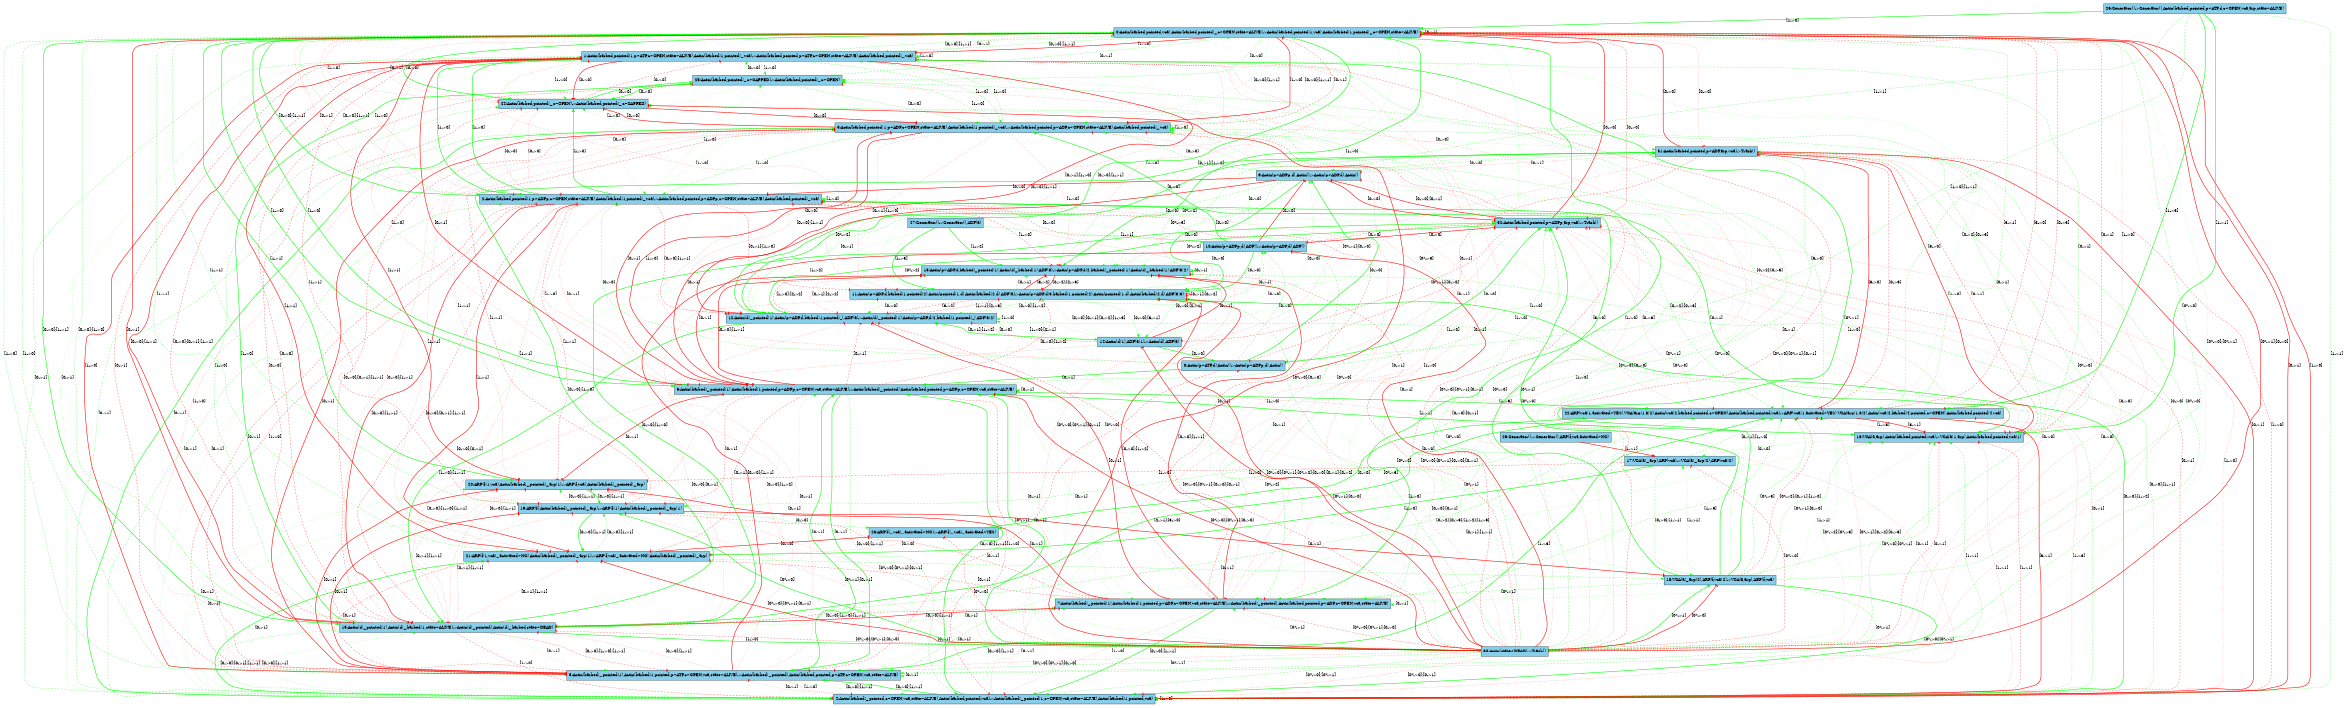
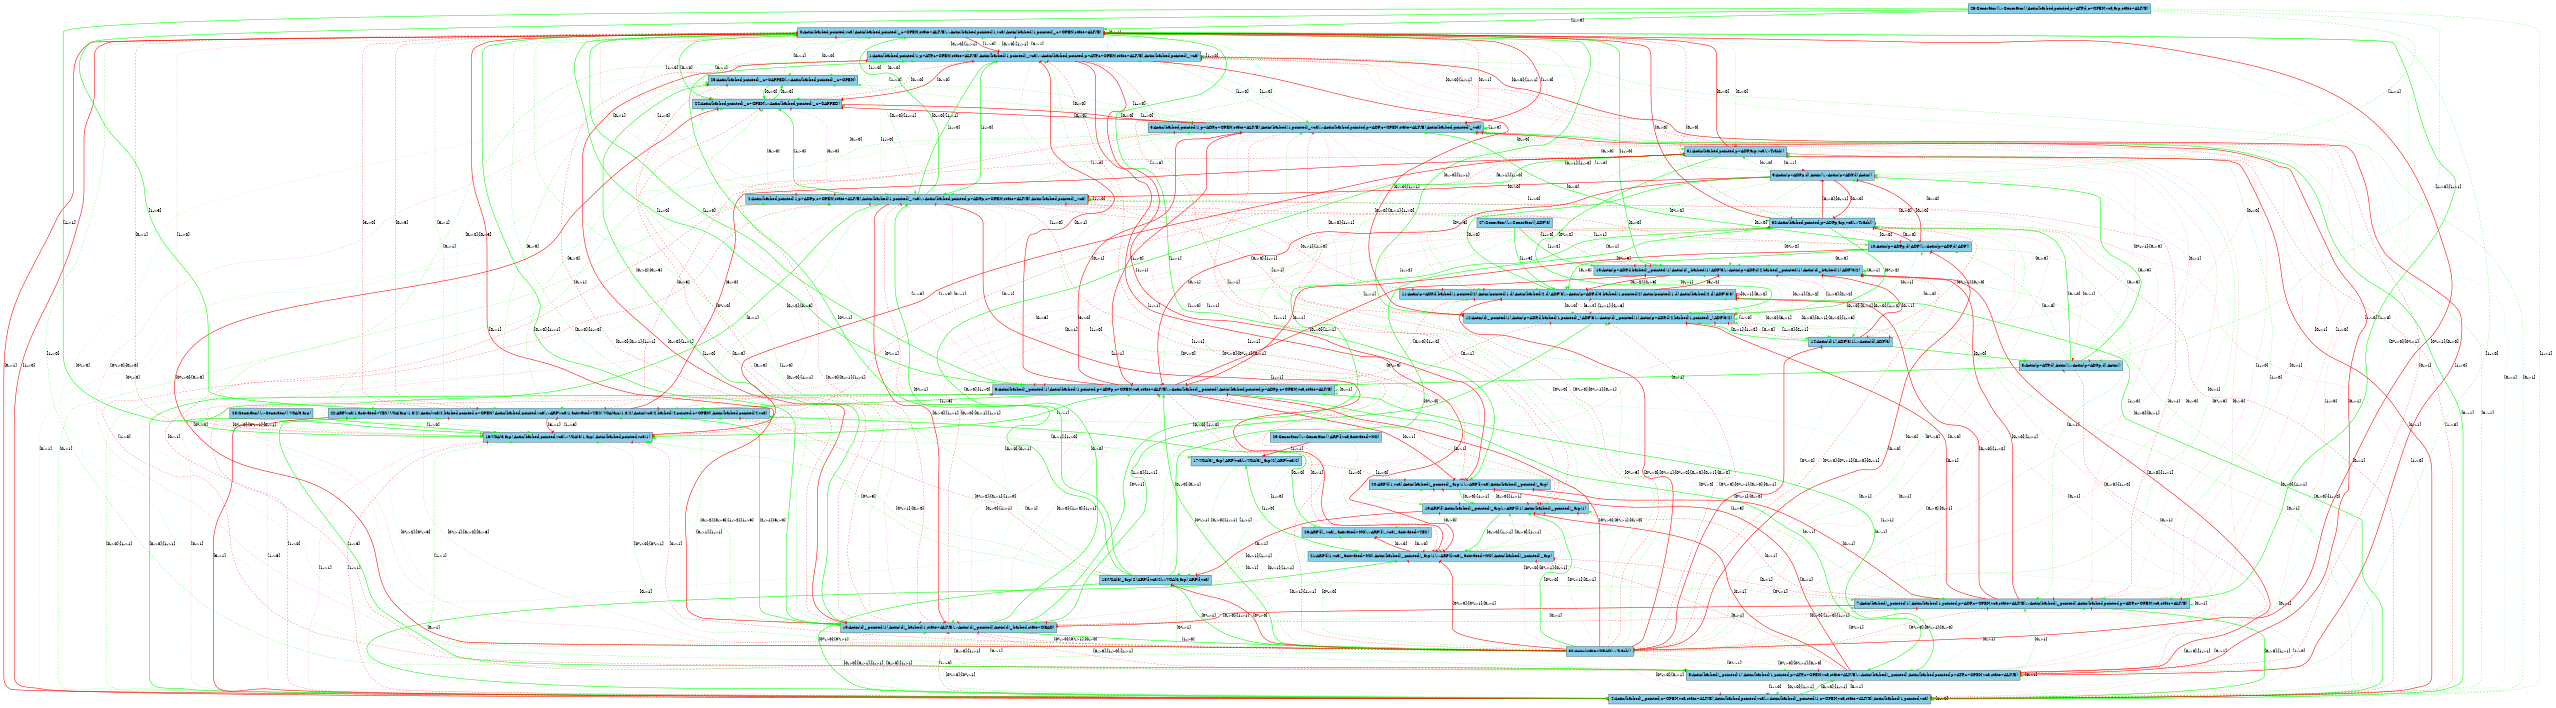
(1509, 163) -> (1778, 163)
none -> (1884, 202)
(1461, 246) -> (2090, 163)
(1340, 313) -> (1968, 264)
(1418, 316) -> (2056, 235)
none -> (271, 413)
(1769, 634) -> none
(1039, 639) -> (1384, 640)
